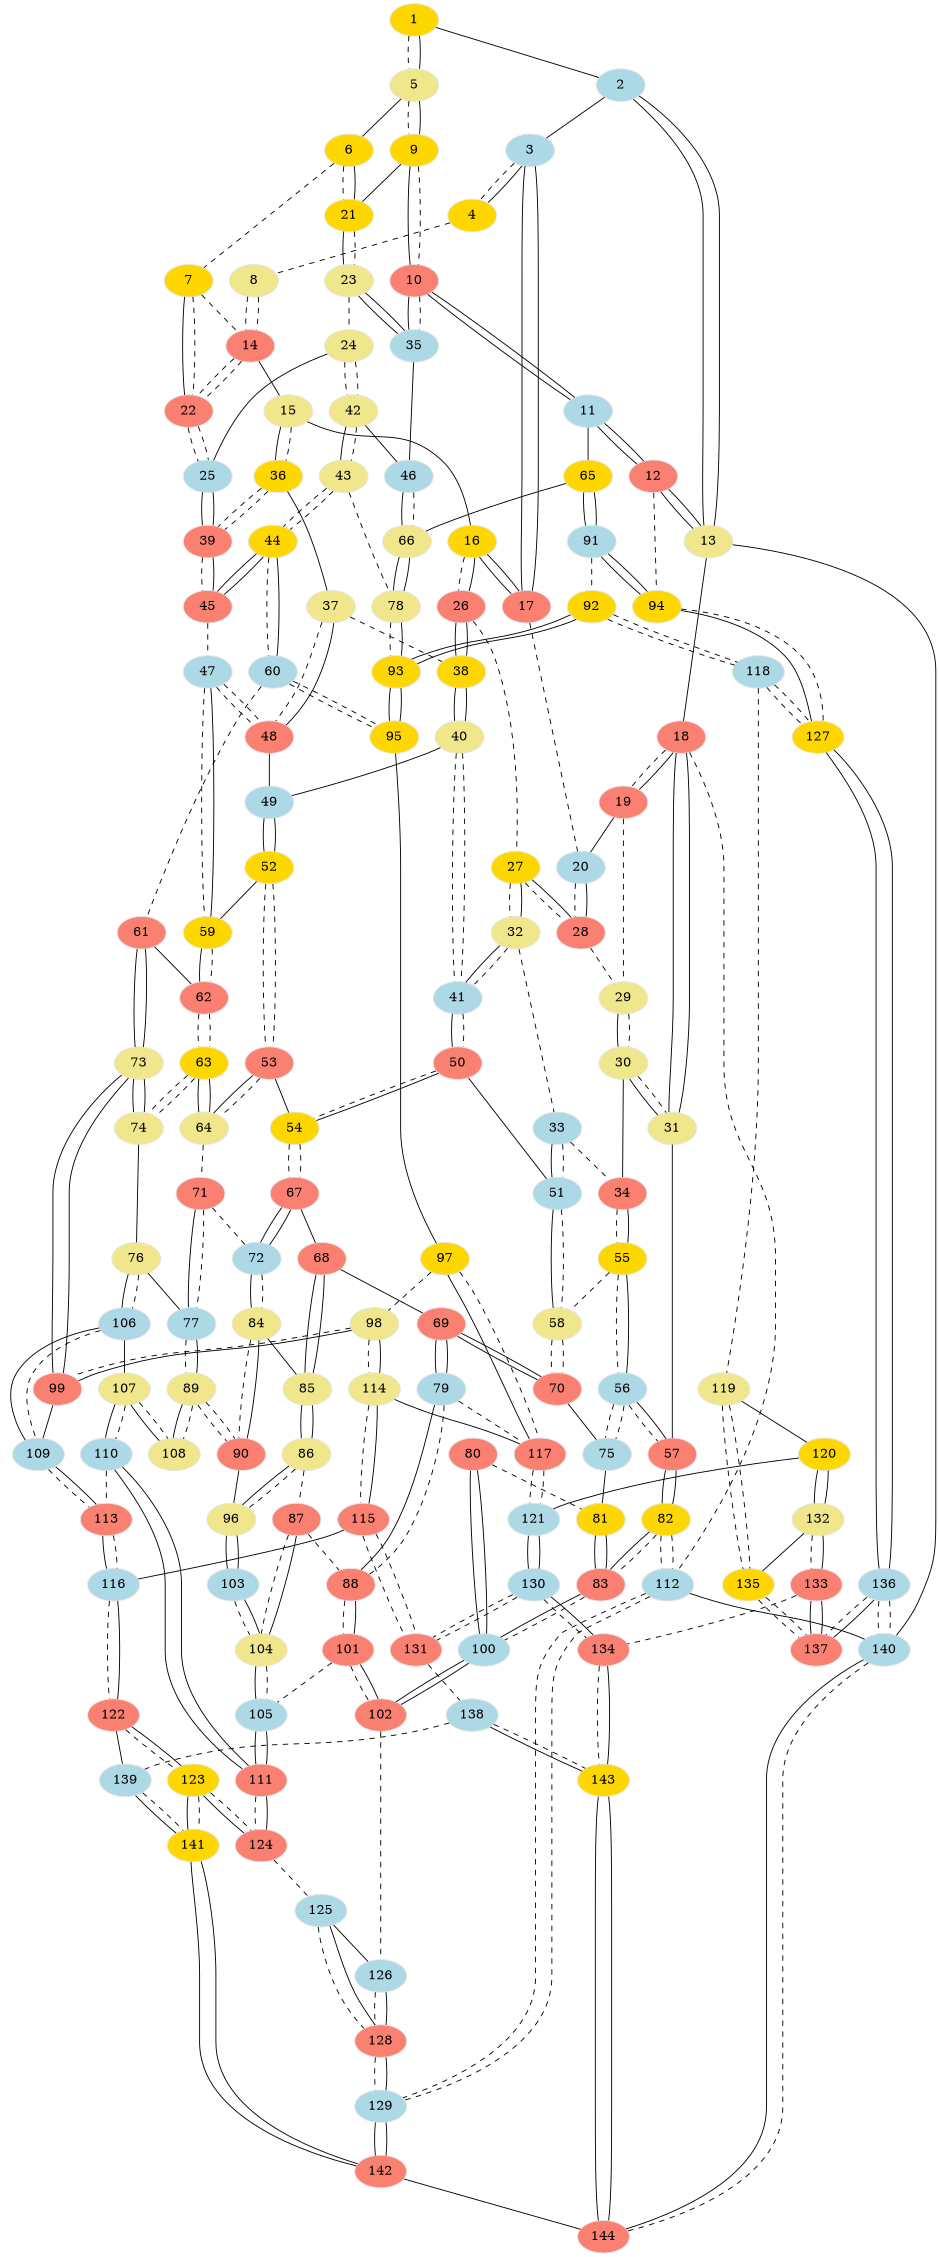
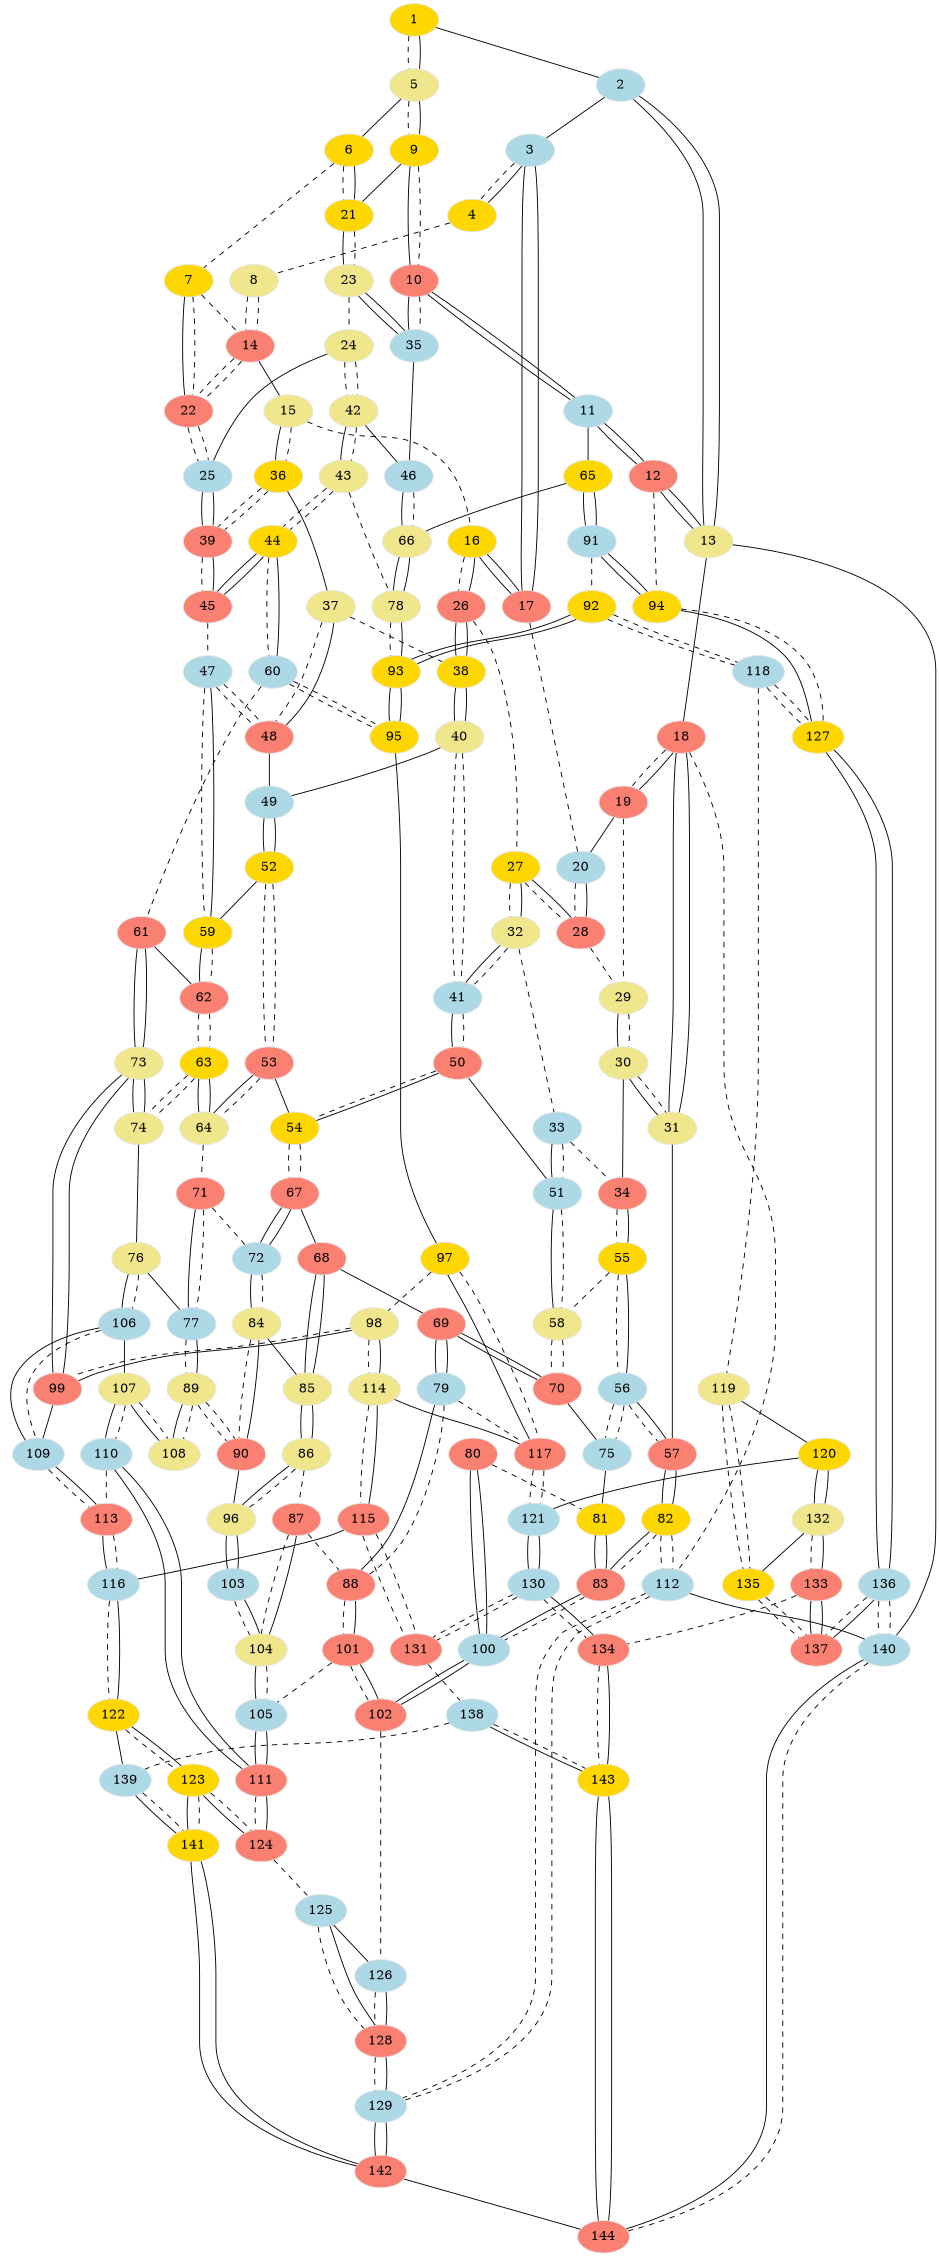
(417, 444) -> (417, 444)
(114, 1715) -> (114, 1715)
